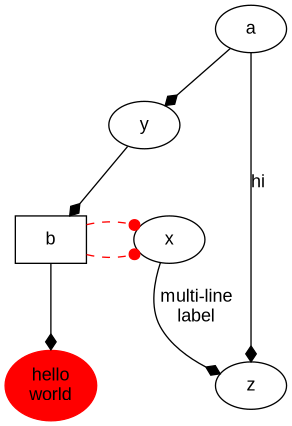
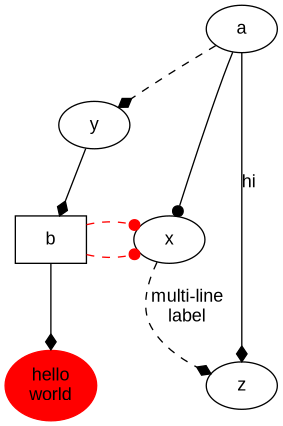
(204, 72) -> (173, 71)
none -> (205, 129)
(159, 325) -> (150, 324)
